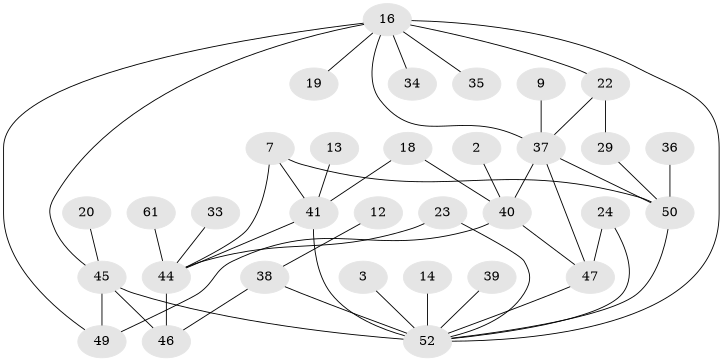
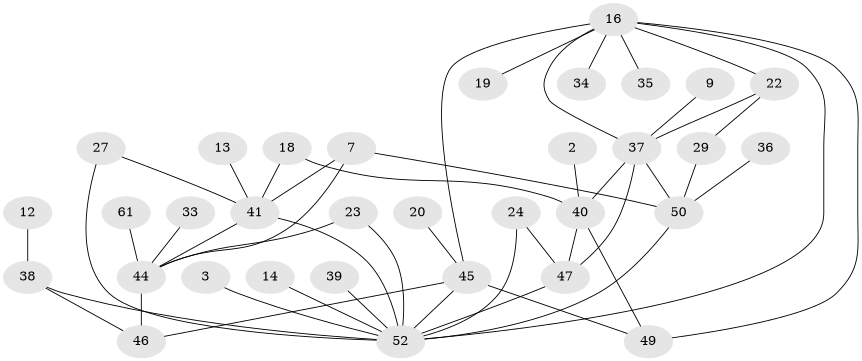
none -> (101, 148)
